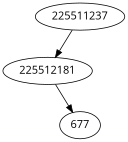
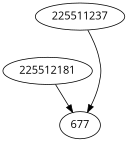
(66, 41) -> (101, 67)
